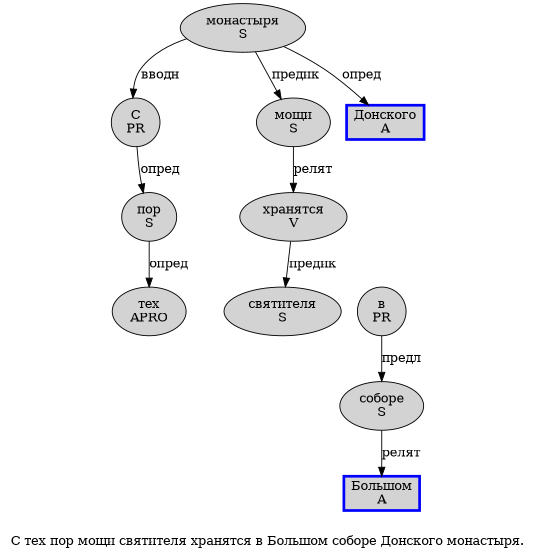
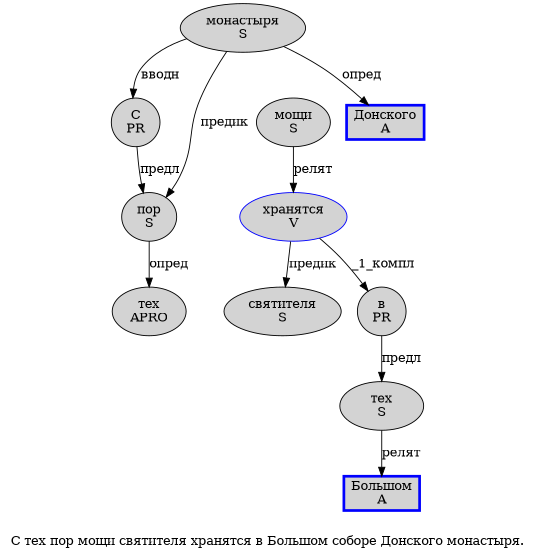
(266, 71) -> (194, 119)
(160, 170) -> (160, 170)
(293, 217) -> (293, 217)
none -> (342, 260)
(382, 406) -> (382, 406)
